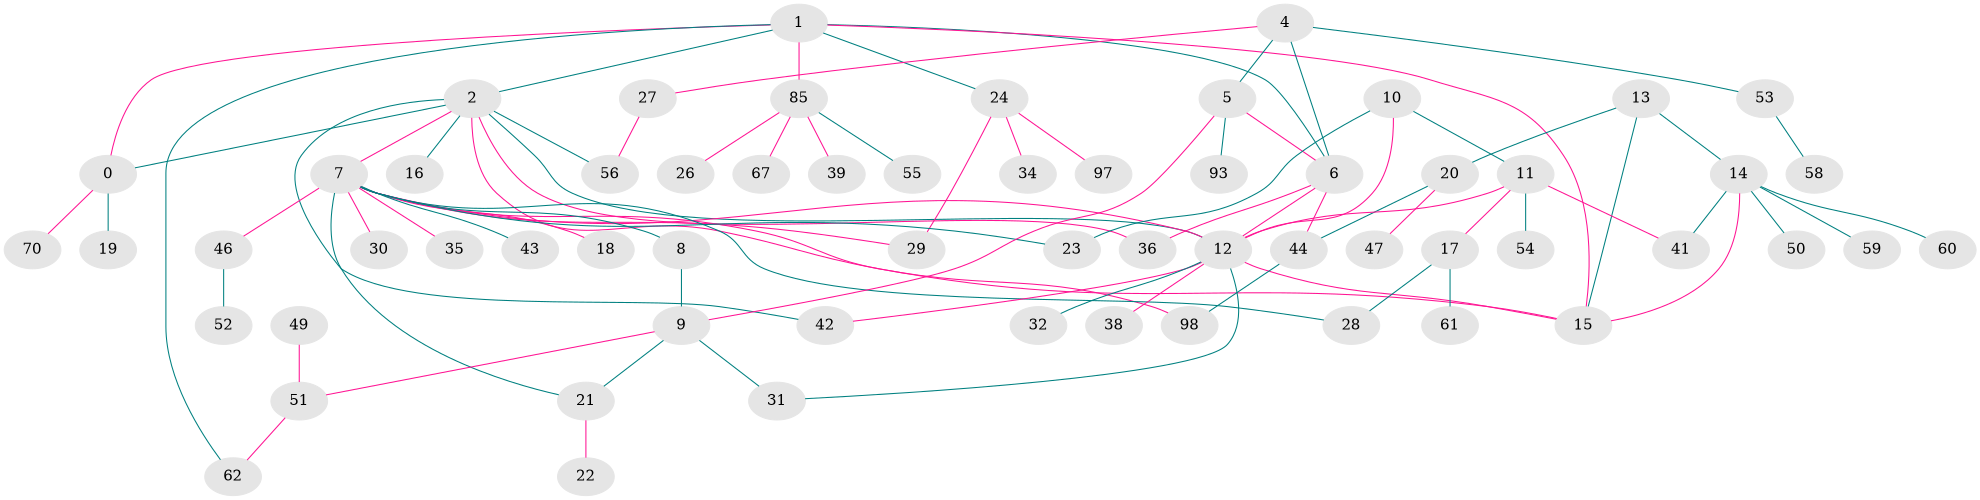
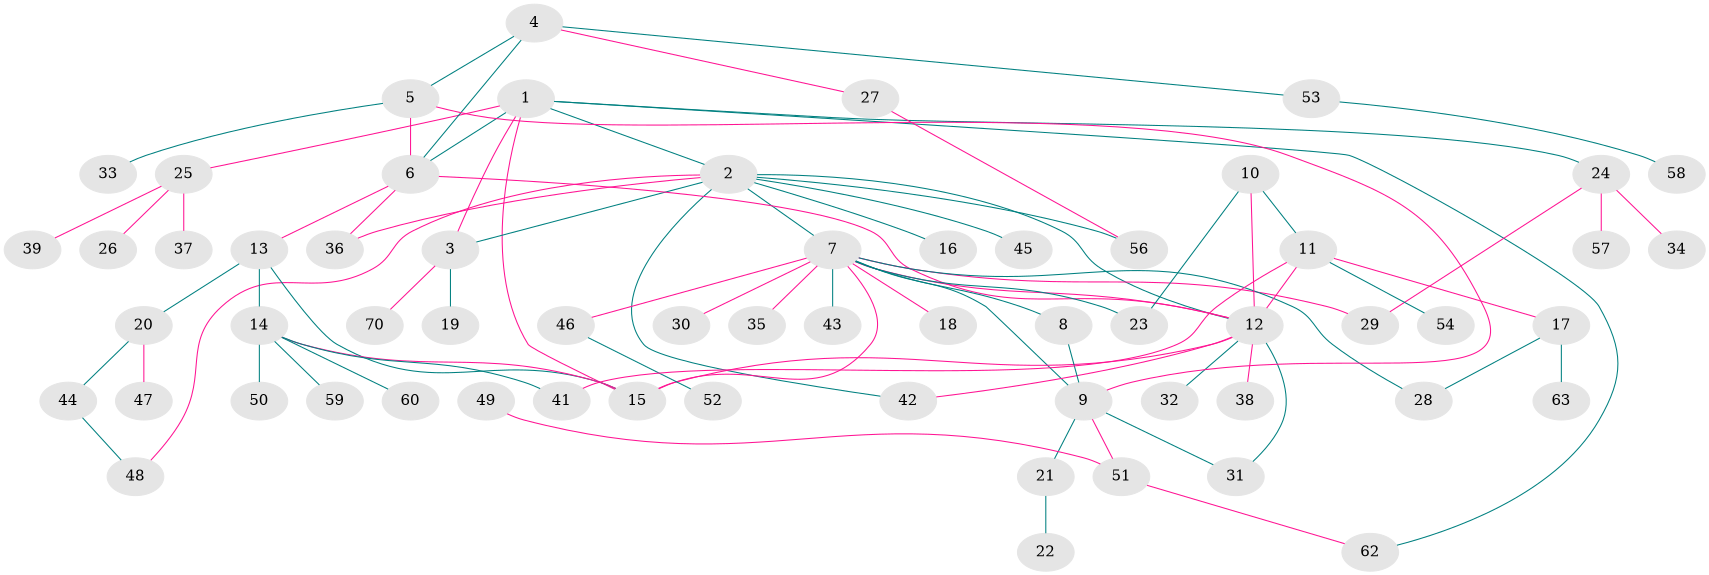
(799, 99) -> (184, 174)
(406, 136) -> (784, 214)
(108, 174) -> (450, 250)
(761, 174) -> (184, 250)
(912, 174) -> none
(1104, 174) -> (1601, 250)
(1219, 174) -> (108, 174)
(1317, 211) -> (335, 212)
none -> (1024, 250)
(1190, 325) -> (135, 477)
(1450, 325) -> (1561, 401)
(405, 332) -> (975, 301)
(586, 439) -> (1046, 515)
